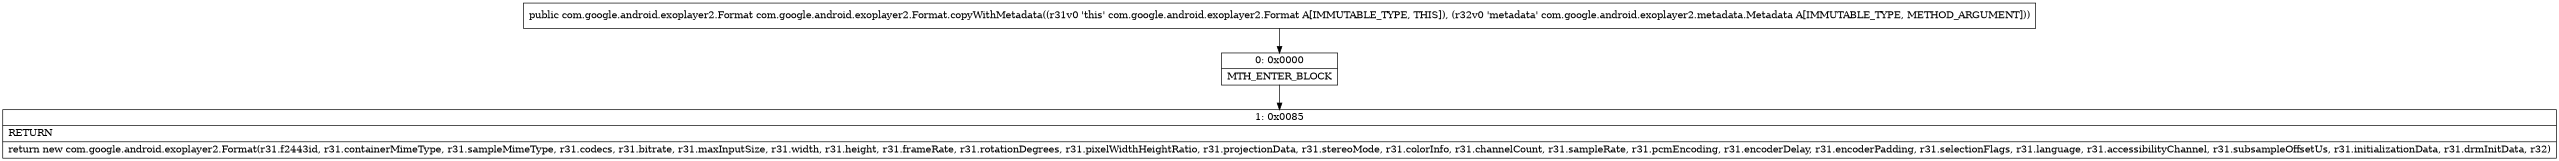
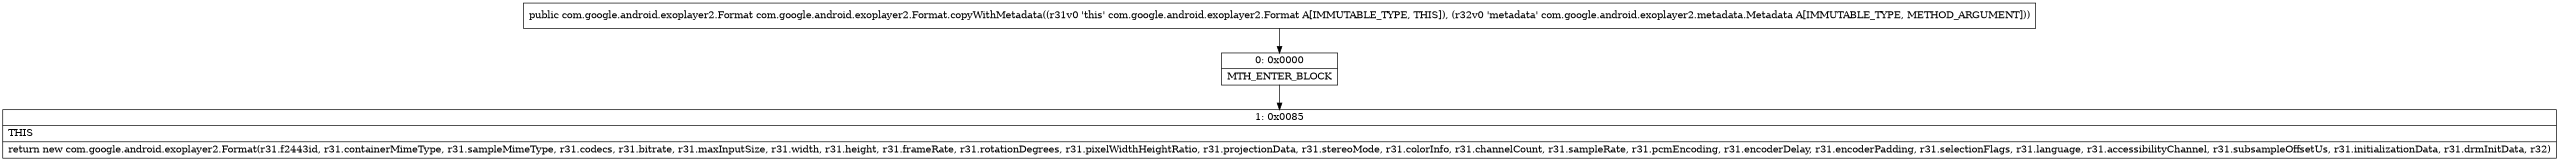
(30, 133) -> (21, 133)
